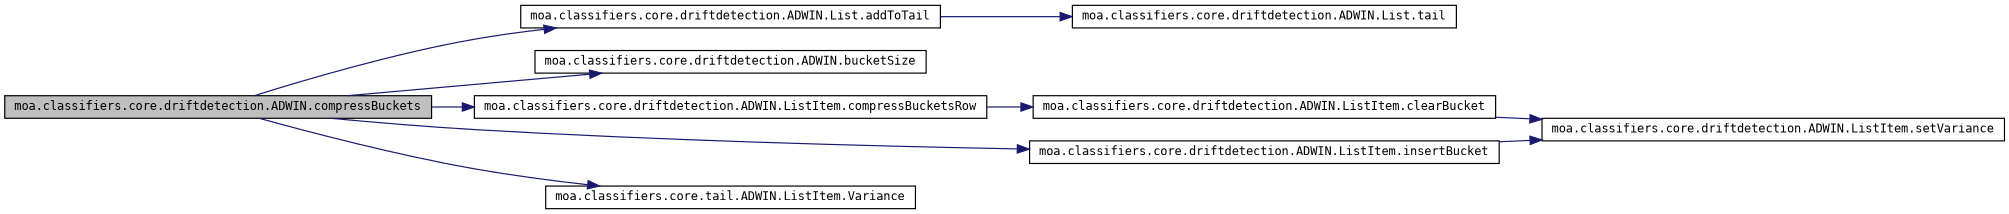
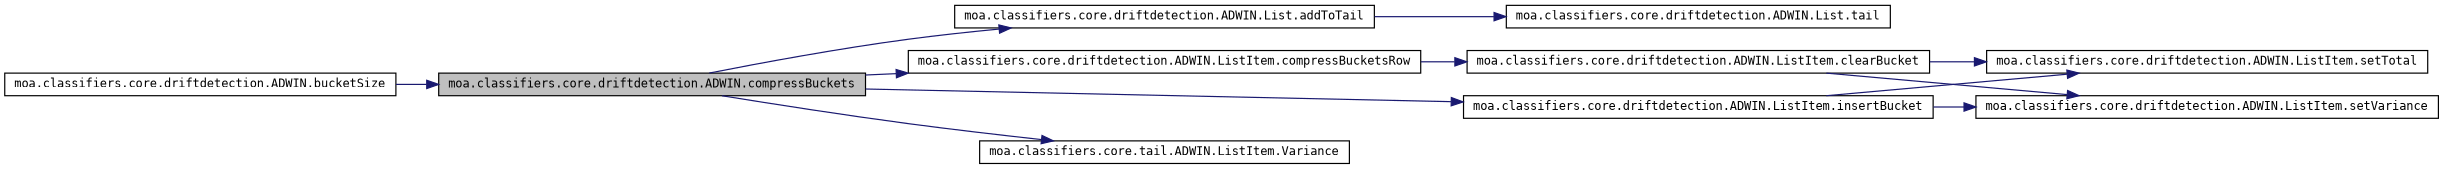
none -> (2207, 62)
(468, 85) -> (411, 84)
